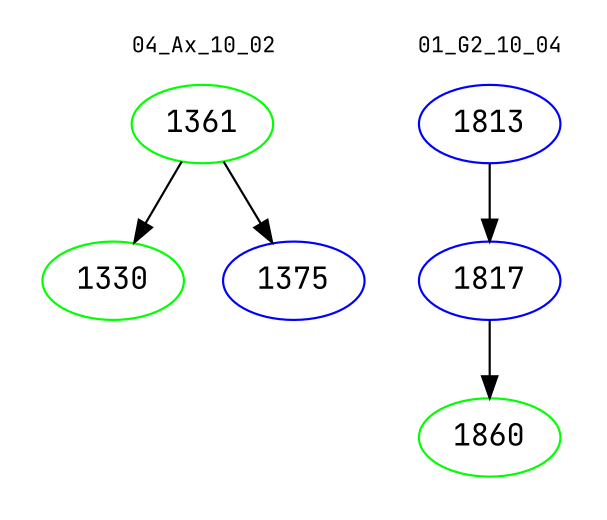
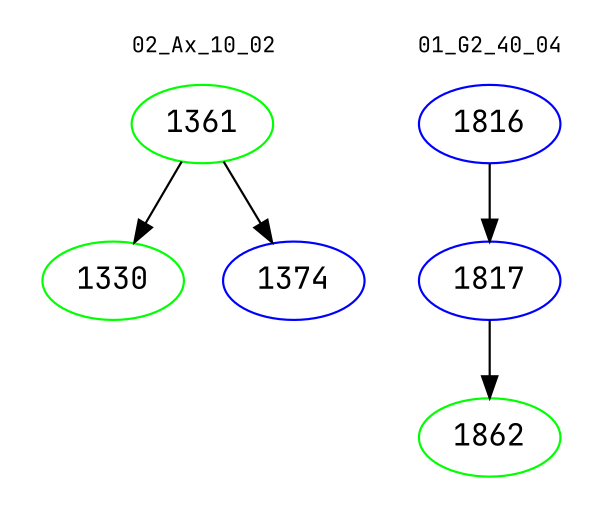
(205, 47) -> (205, 47)
(491, 47) -> (491, 47)
(490, 124) -> (490, 124)
(294, 281) -> (294, 281)
(490, 437) -> (490, 437)
